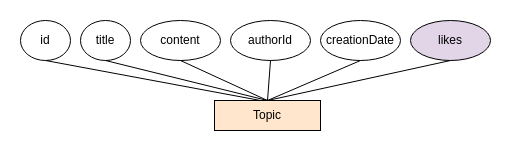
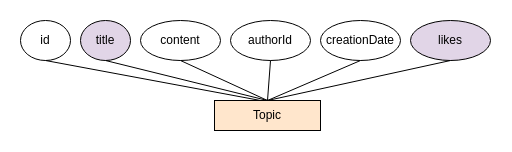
(106, 41) -> (106, 41)
